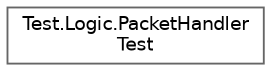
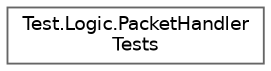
(136, 36) -> (136, 36)
